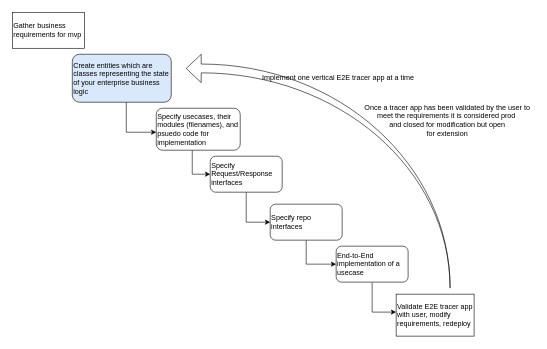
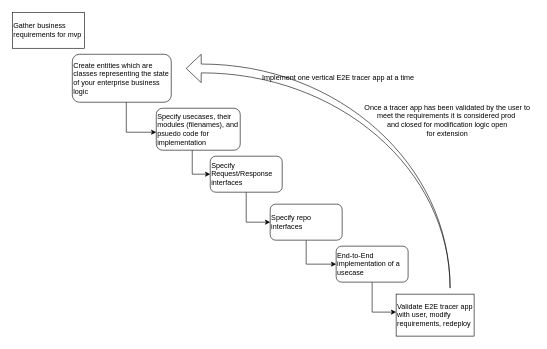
(122, 78) -> (122, 78)
(448, 120) -> (448, 120)
